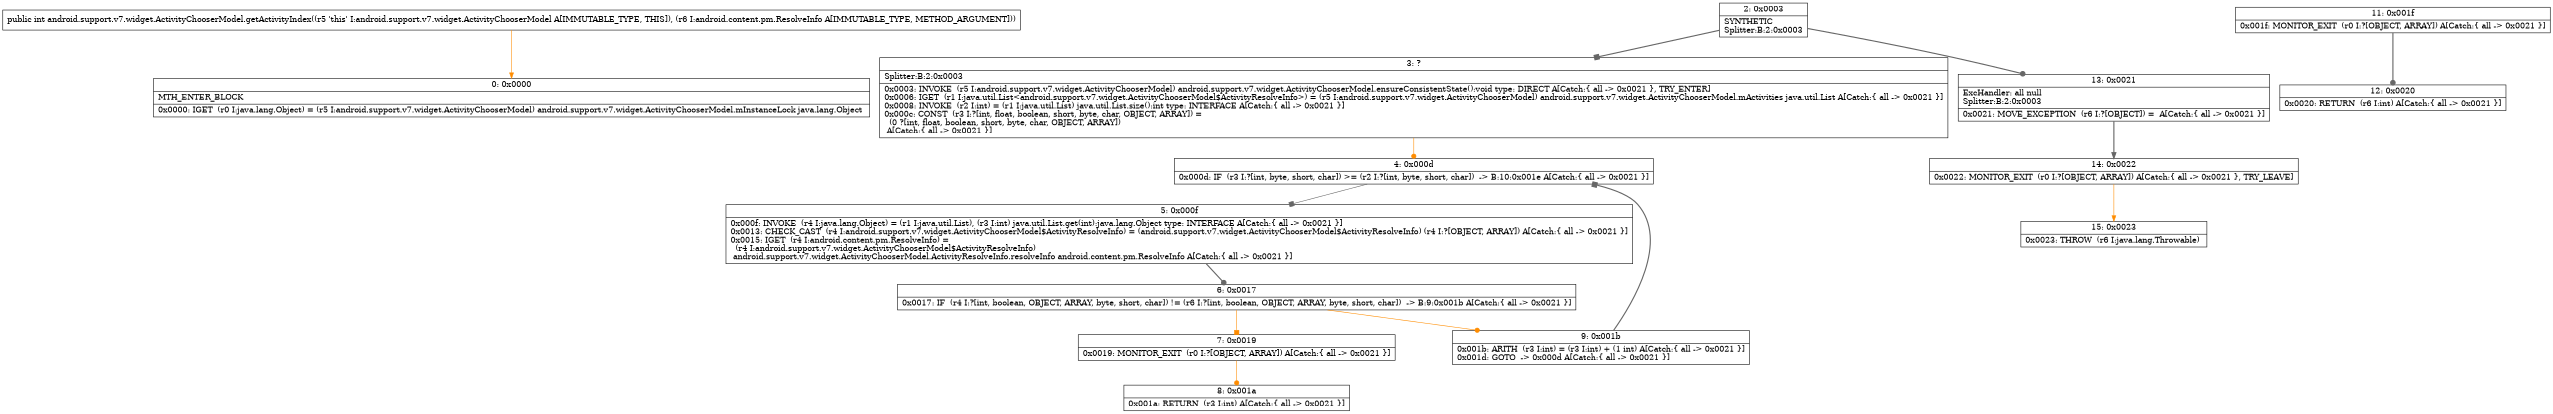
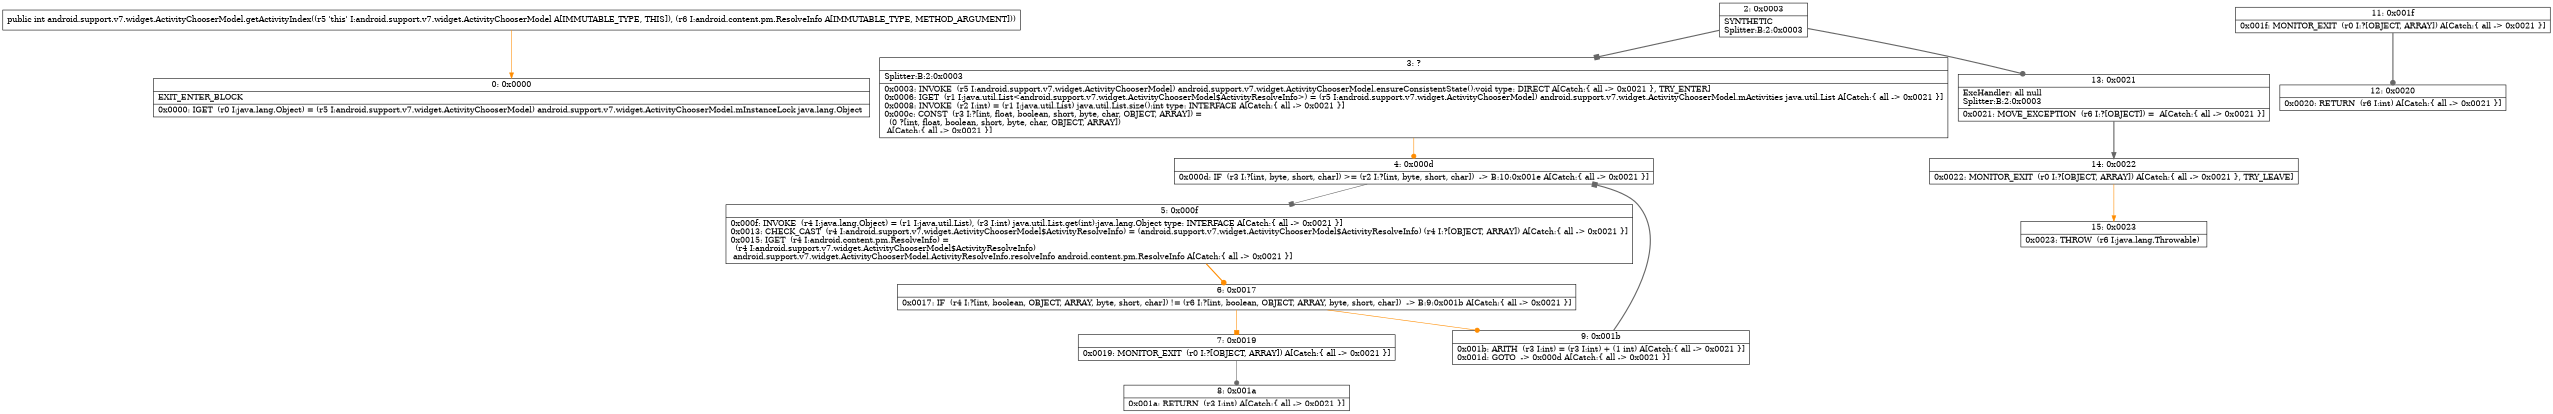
(201, 97) -> (200, 97)
(1214, 272) -> (1214, 272)
(1237, 371) -> (1237, 371)
